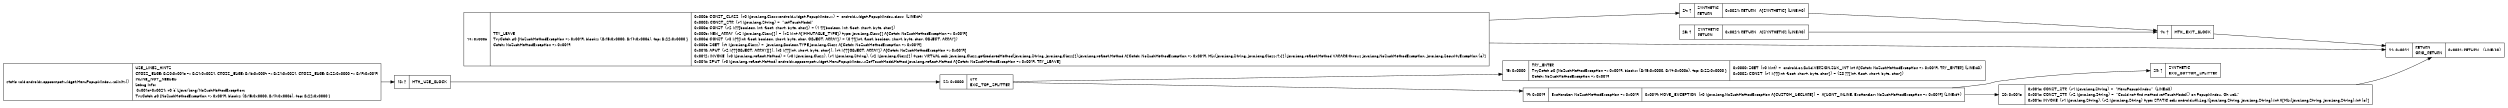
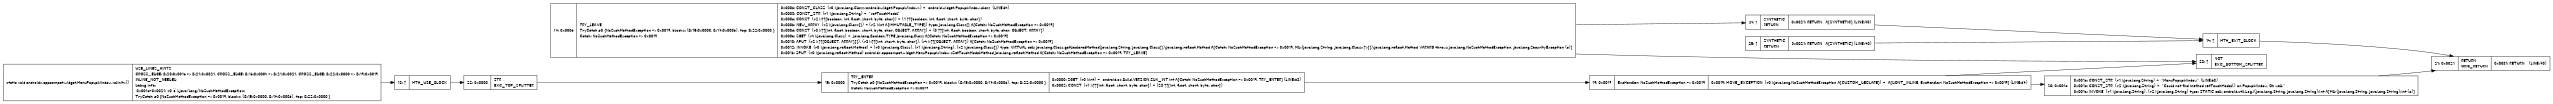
(1936, 46) -> (1884, 60)
(2180, 67) -> (2219, 58)
(1266, 87) -> (1445, 82)
